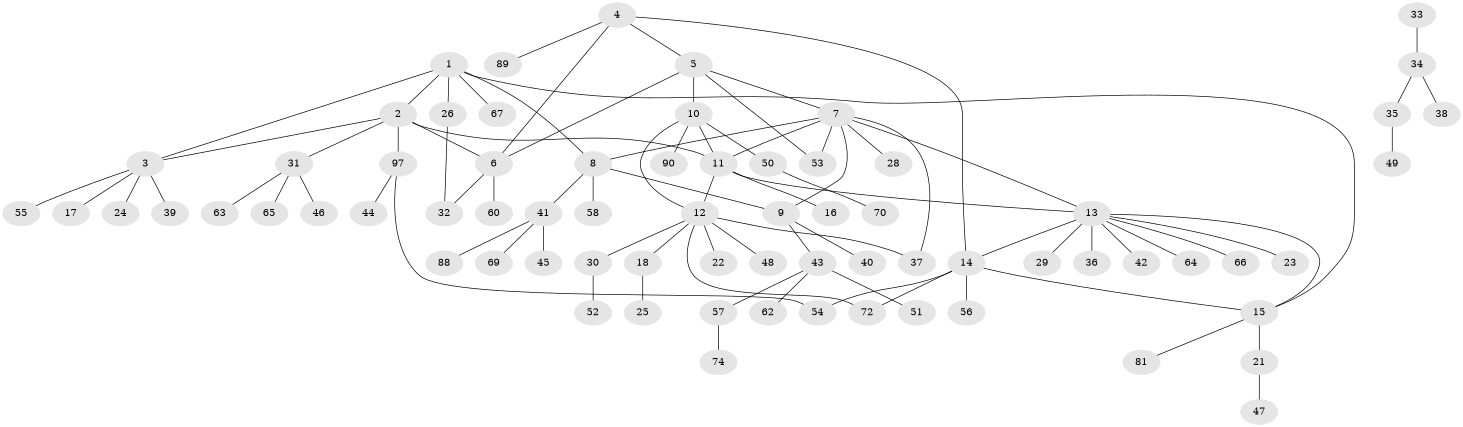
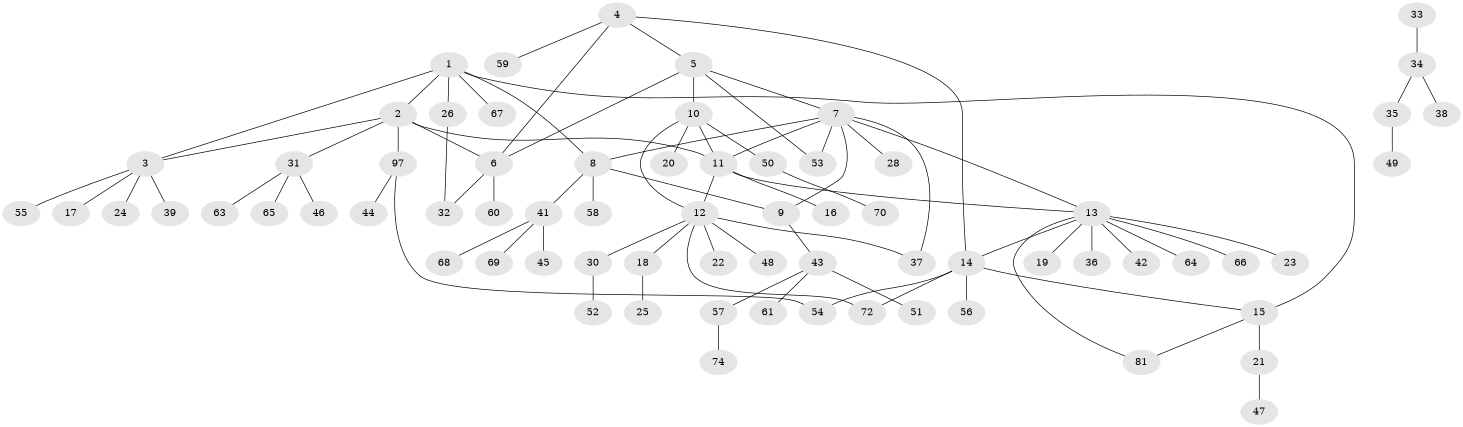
(503, 65) -> (503, 65)
(669, 164) -> (669, 164)
(1254, 226) -> (1030, 294)
(444, 263) -> (444, 263)
(867, 263) -> none
(1042, 263) -> (1042, 263)
(768, 313) -> (768, 313)
